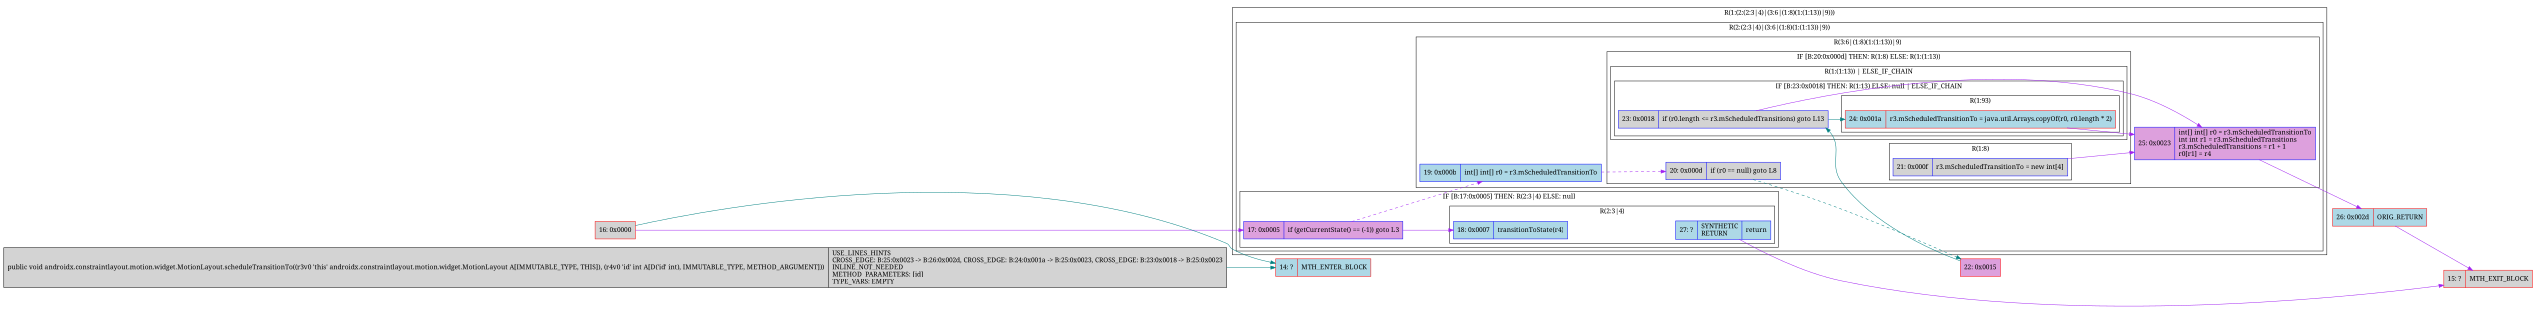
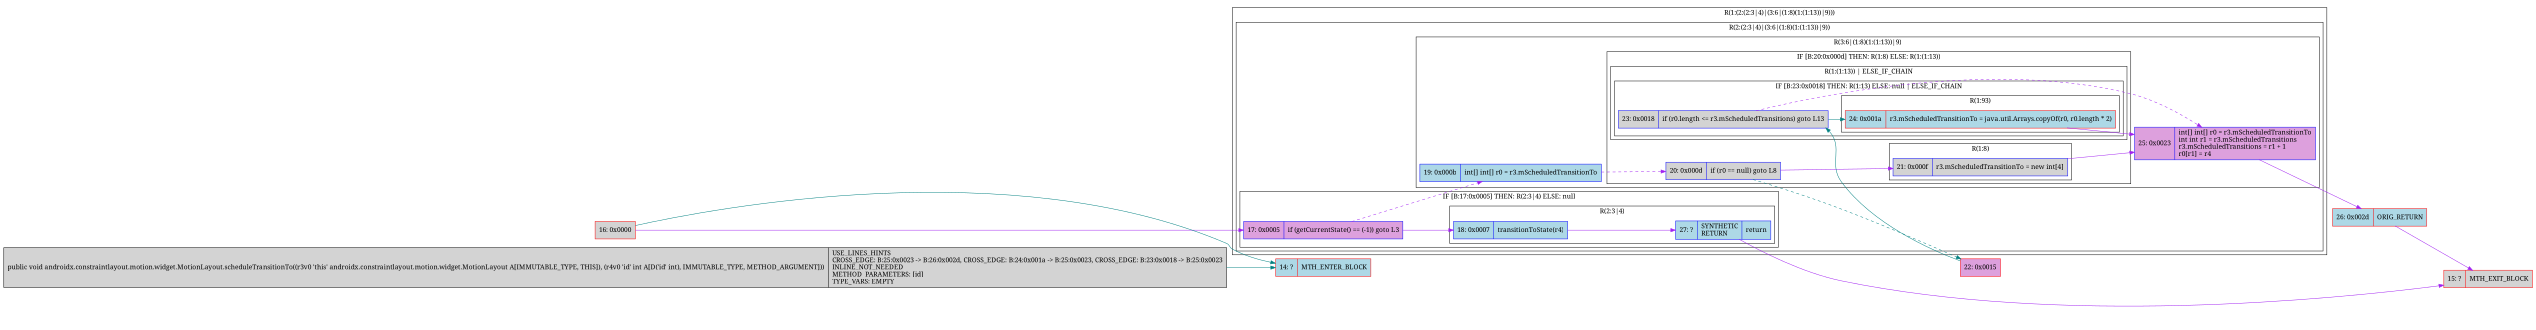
(1912, 84) -> (1912, 84)
none -> (1832, 169)
none -> (1619, 230)
